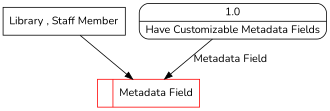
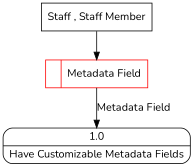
(64, 21) -> (97, 17)
(192, 57) -> (97, 104)
